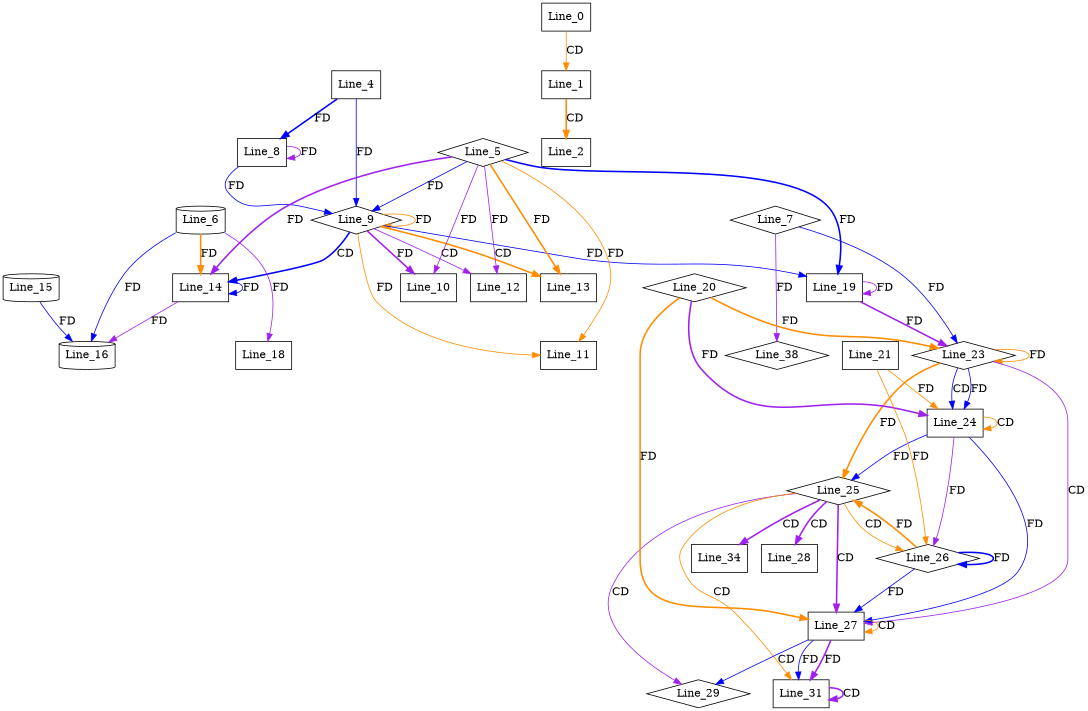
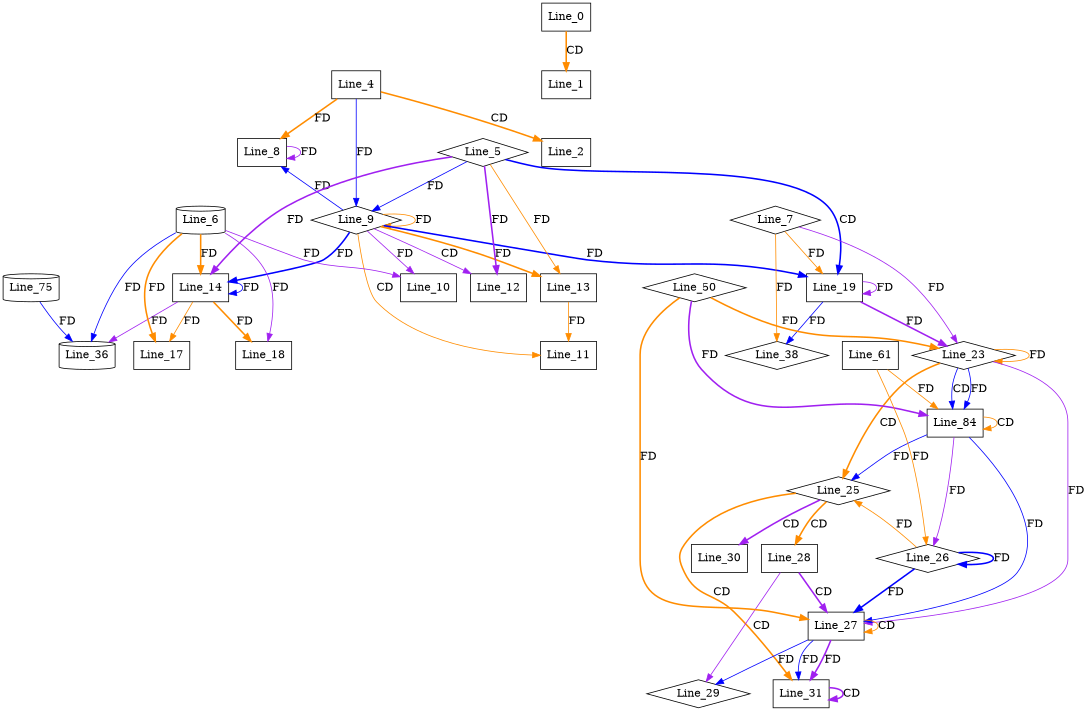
(566, 47) -> (566, 47)
(566, 115) -> (458, 114)
(312, 116) -> (312, 116)
(259, 206) -> (311, 188)
(458, 216) -> (303, 260)
(490, 216) -> (490, 216)
(523, 216) -> (523, 216)
(848, 220) -> (848, 220)
(593, 230) -> (569, 318)
(388, 250) -> (388, 250)
none -> (801, 250)
(345, 254) -> (345, 254)
(503, 254) -> (503, 254)
(590, 260) -> (590, 260)
(888, 265) -> (888, 265)
(776, 284) -> (776, 284)
(31, 288) -> (31, 288)
(385, 288) -> (385, 288)
(695, 288) -> (695, 288)
none -> (229, 319)
none -> (807, 320)
(87, 355) -> (87, 355)
none -> (162, 355)
(870, 355) -> (870, 355)
(888, 423) -> (888, 423)
(955, 423) -> (955, 423)
(1076, 491) -> (1076, 491)
(811, 518) -> (811, 518)
(890, 525) -> (890, 525)
(866, 531) -> none
(646, 544) -> (749, 619)
(837, 554) -> (810, 589)
(719, 558) -> (719, 558)
(682, 568) -> (682, 568)
(888, 588) -> (888, 588)
(786, 660) -> (786, 660)
